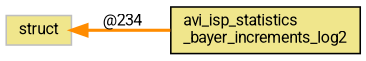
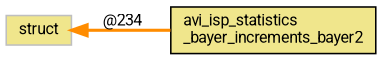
(266, 30) -> (273, 30)
